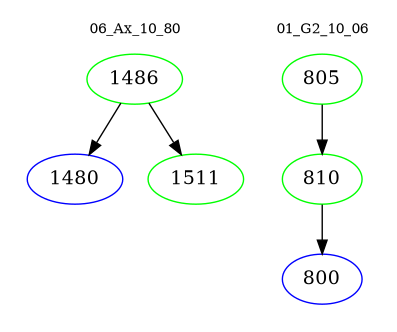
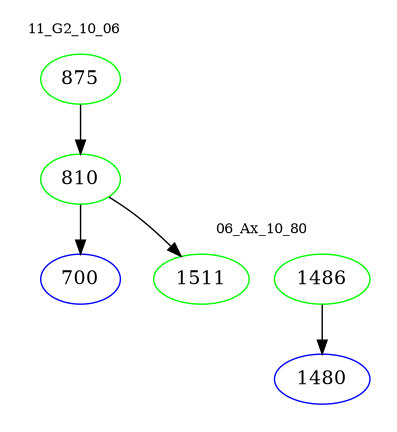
(323, 30) -> (74, 30)
(322, 79) -> (81, 79)
(161, 123) -> (152, 229)
(322, 279) -> (81, 279)
